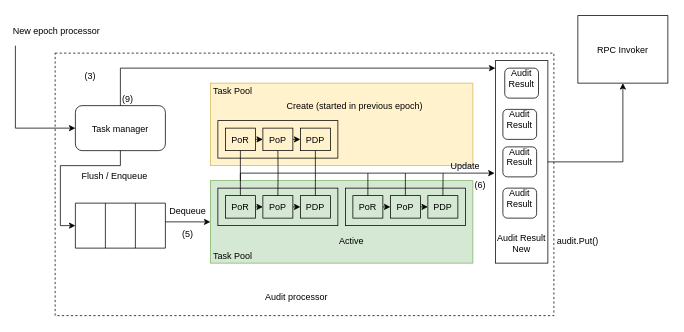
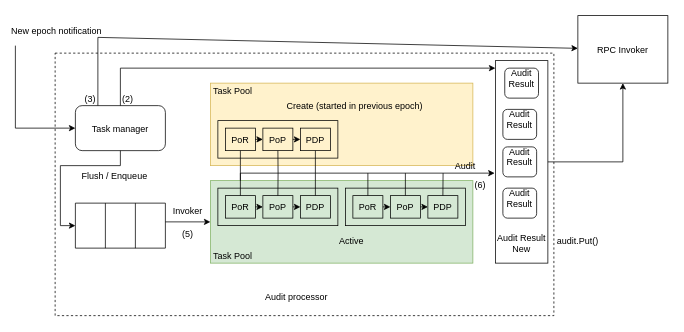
(56, 31) -> (56, 31)
none -> (540, 47)
(90, 75) -> (90, 98)
(128, 98) -> (128, 98)
(465, 166) -> (465, 166)
(188, 211) -> (188, 211)
